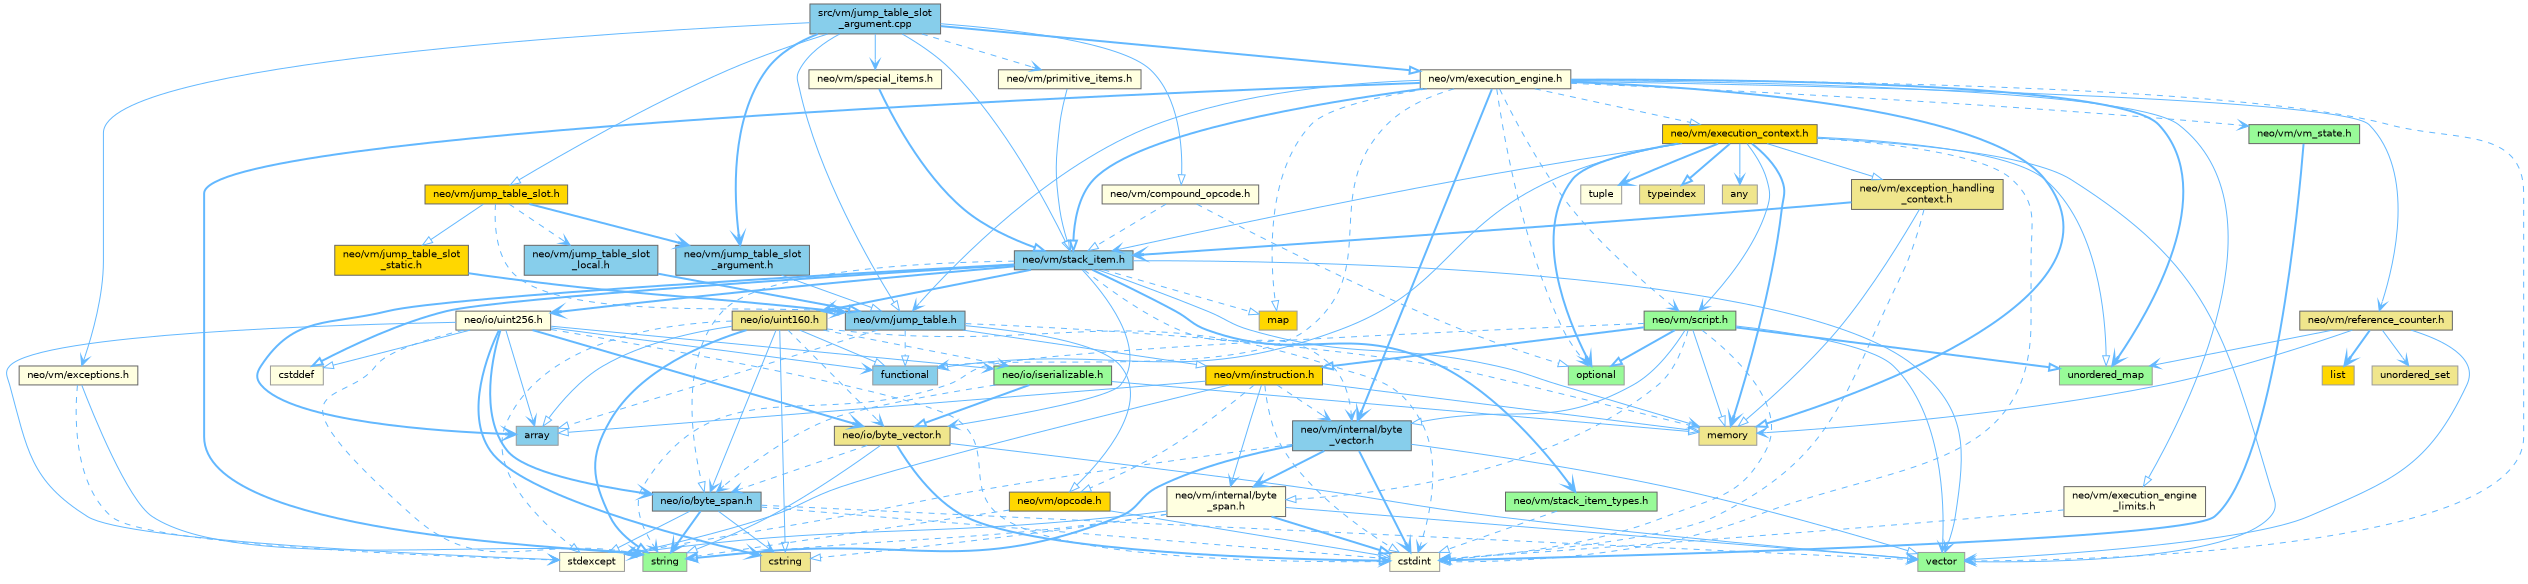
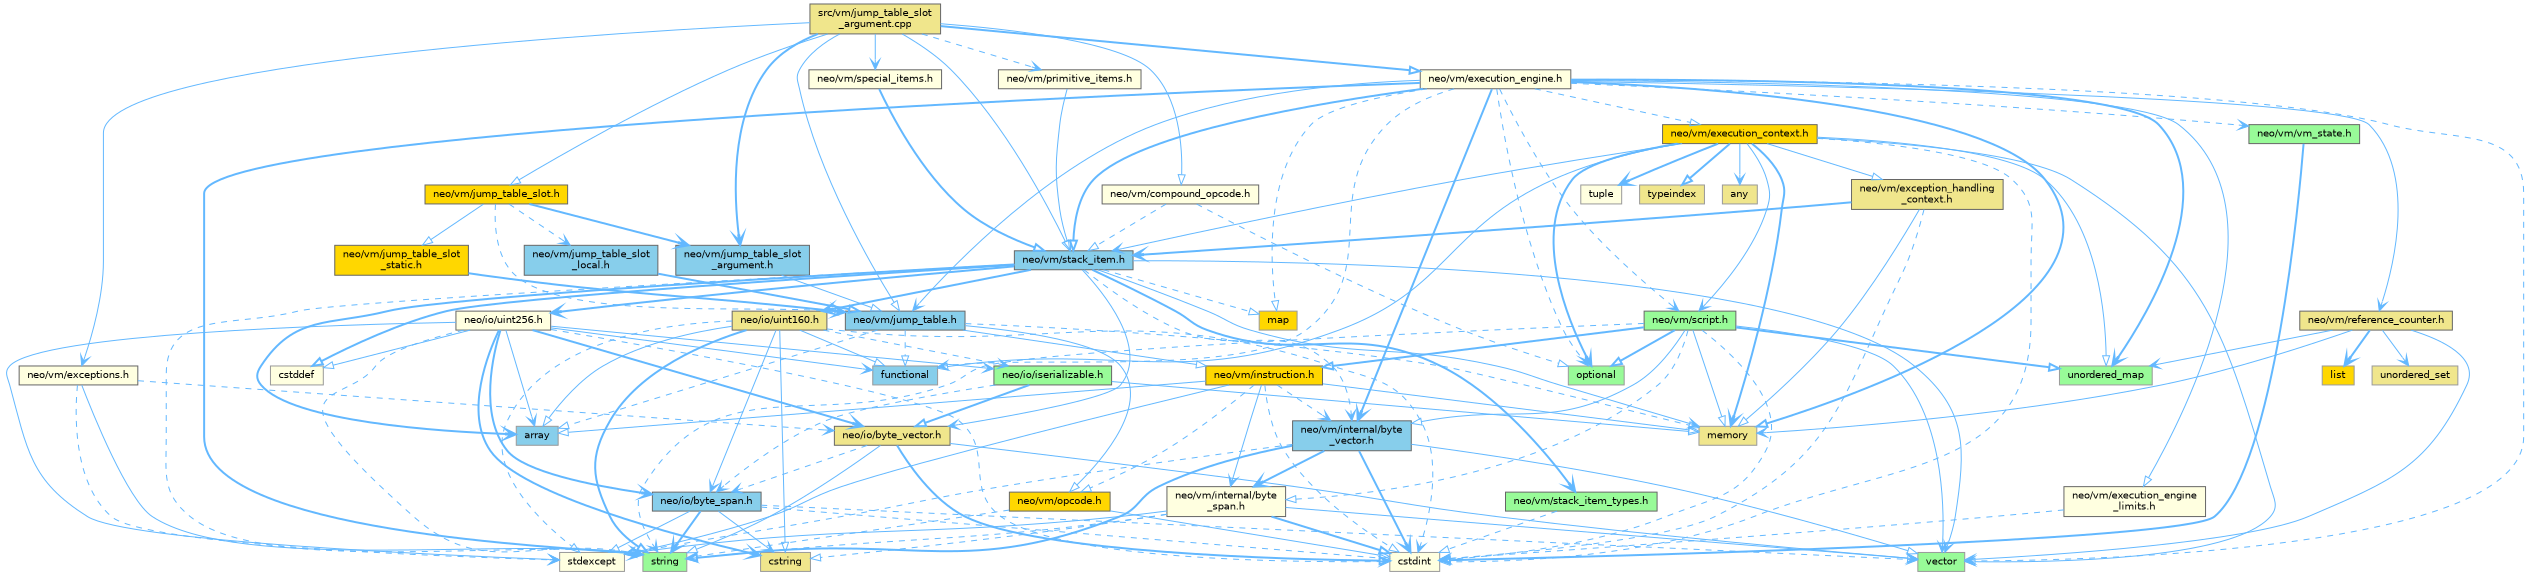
(875, 19) -> (875, 19)
(697, 363) -> (277, 315)
(832, 374) -> (464, 404)
